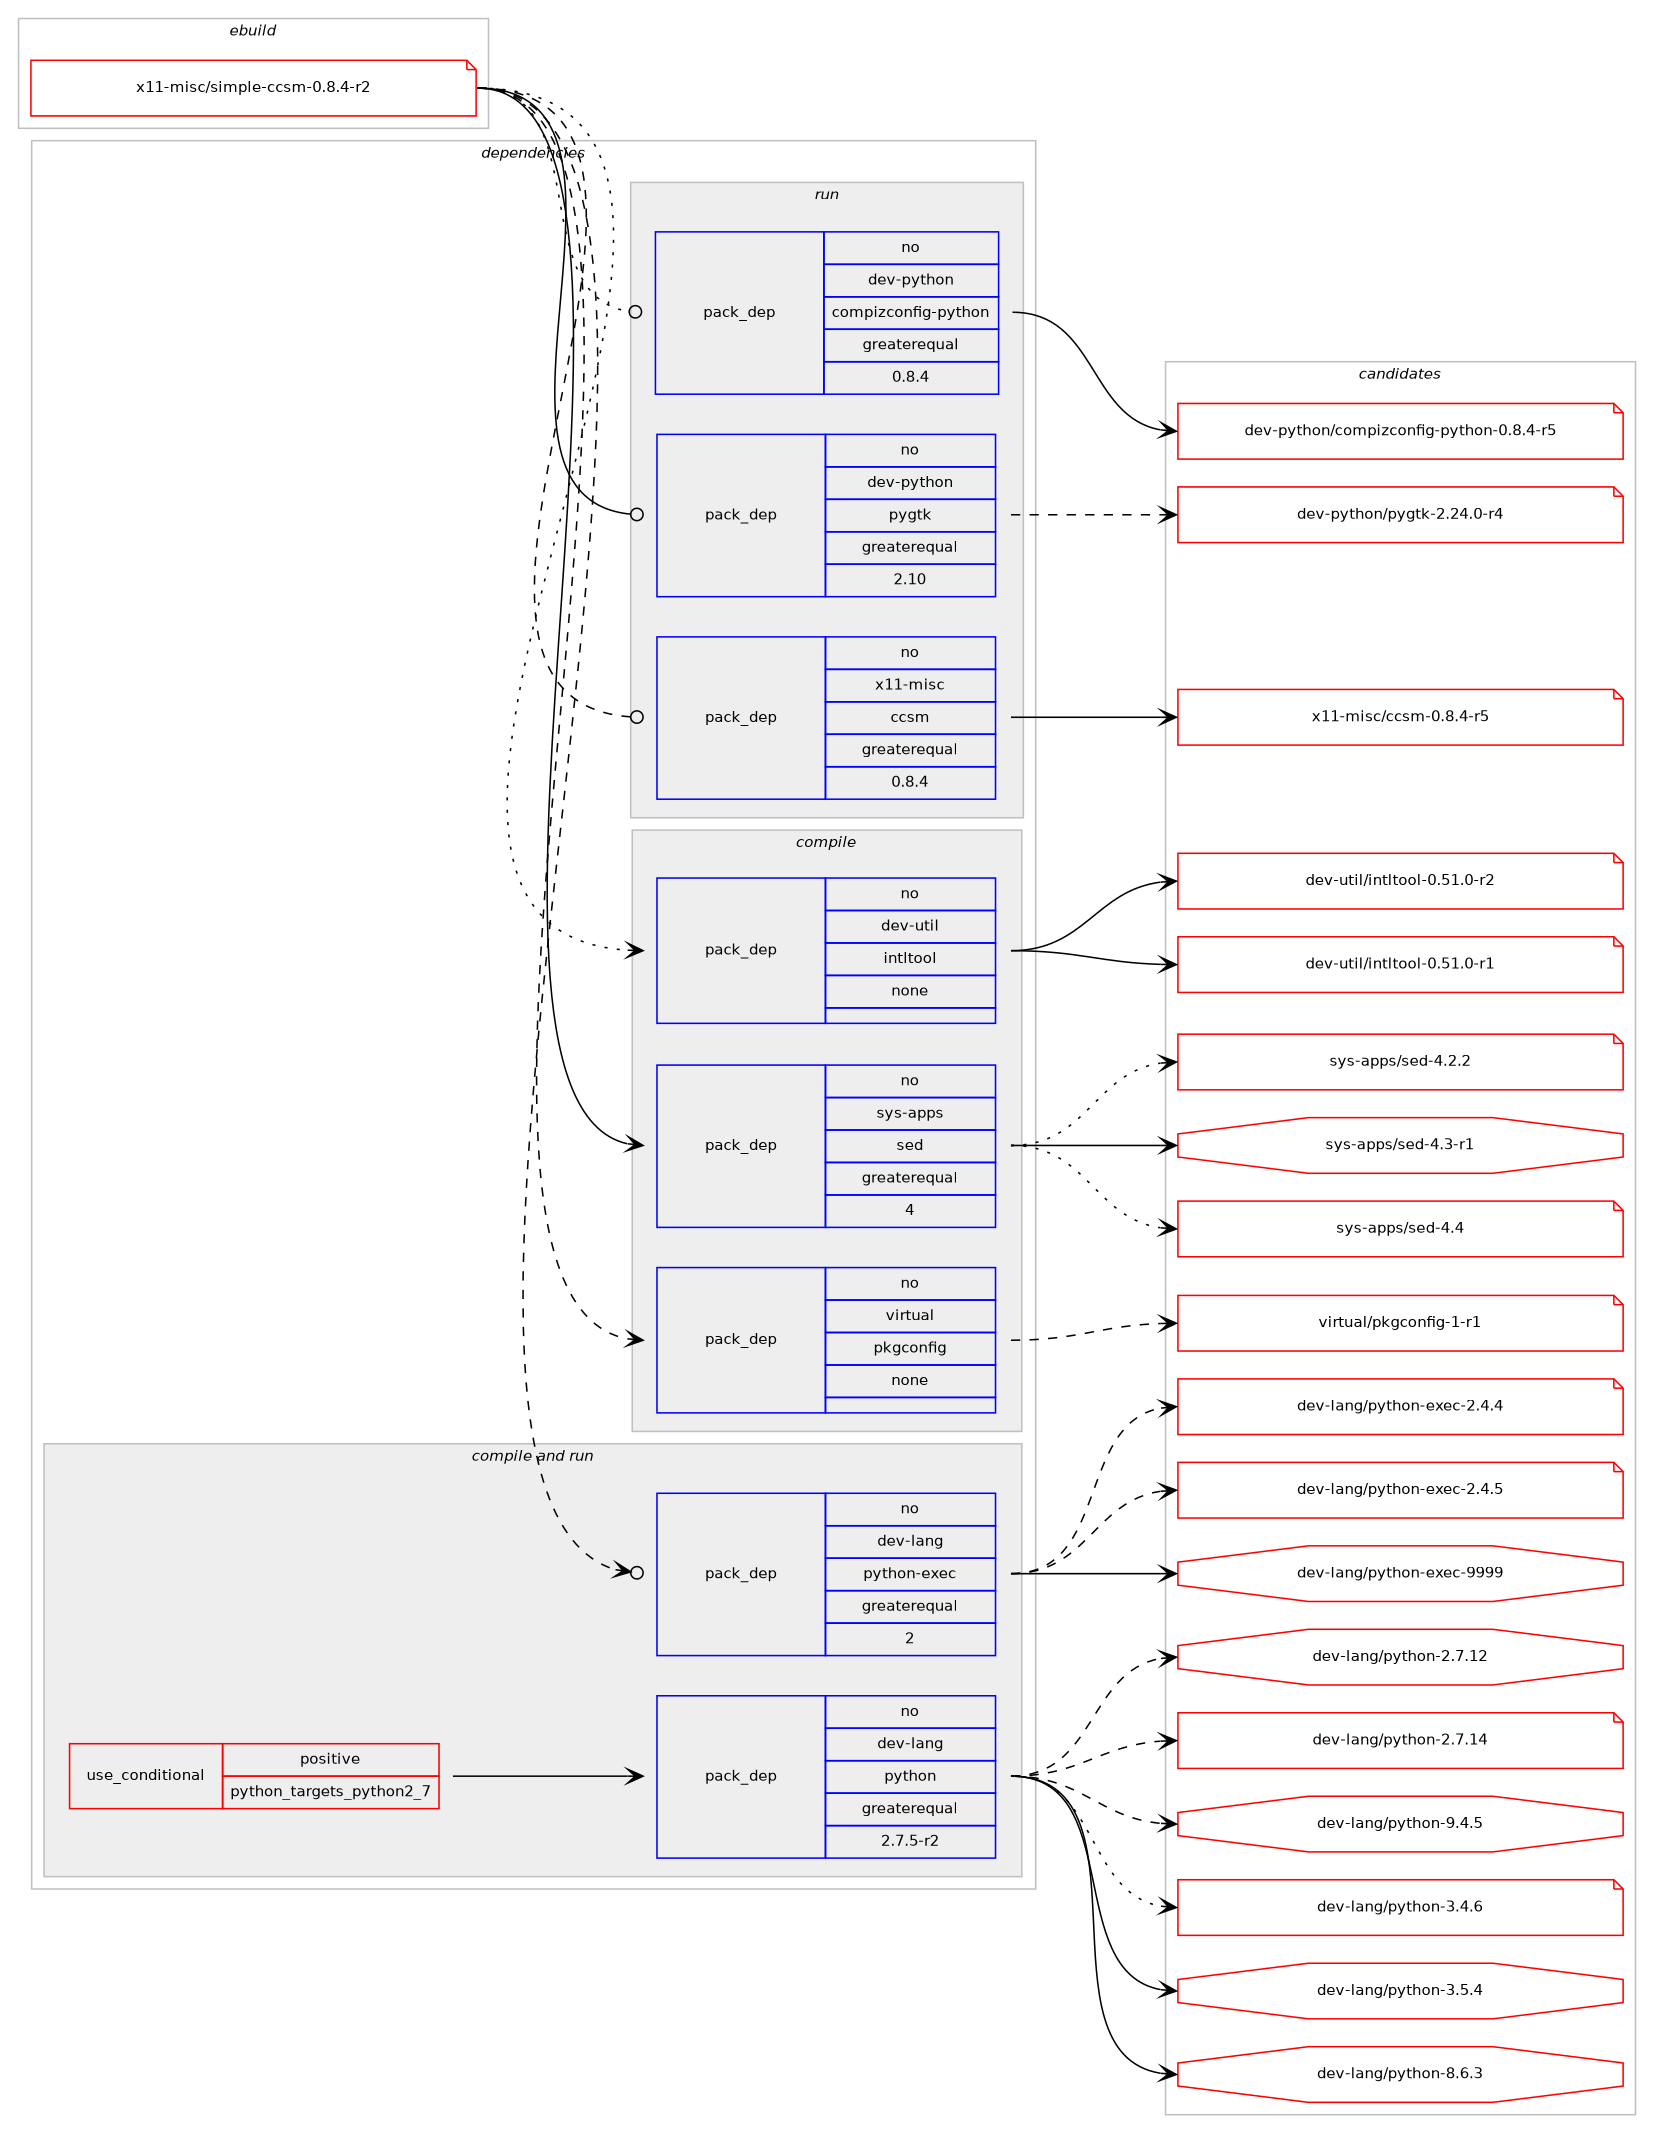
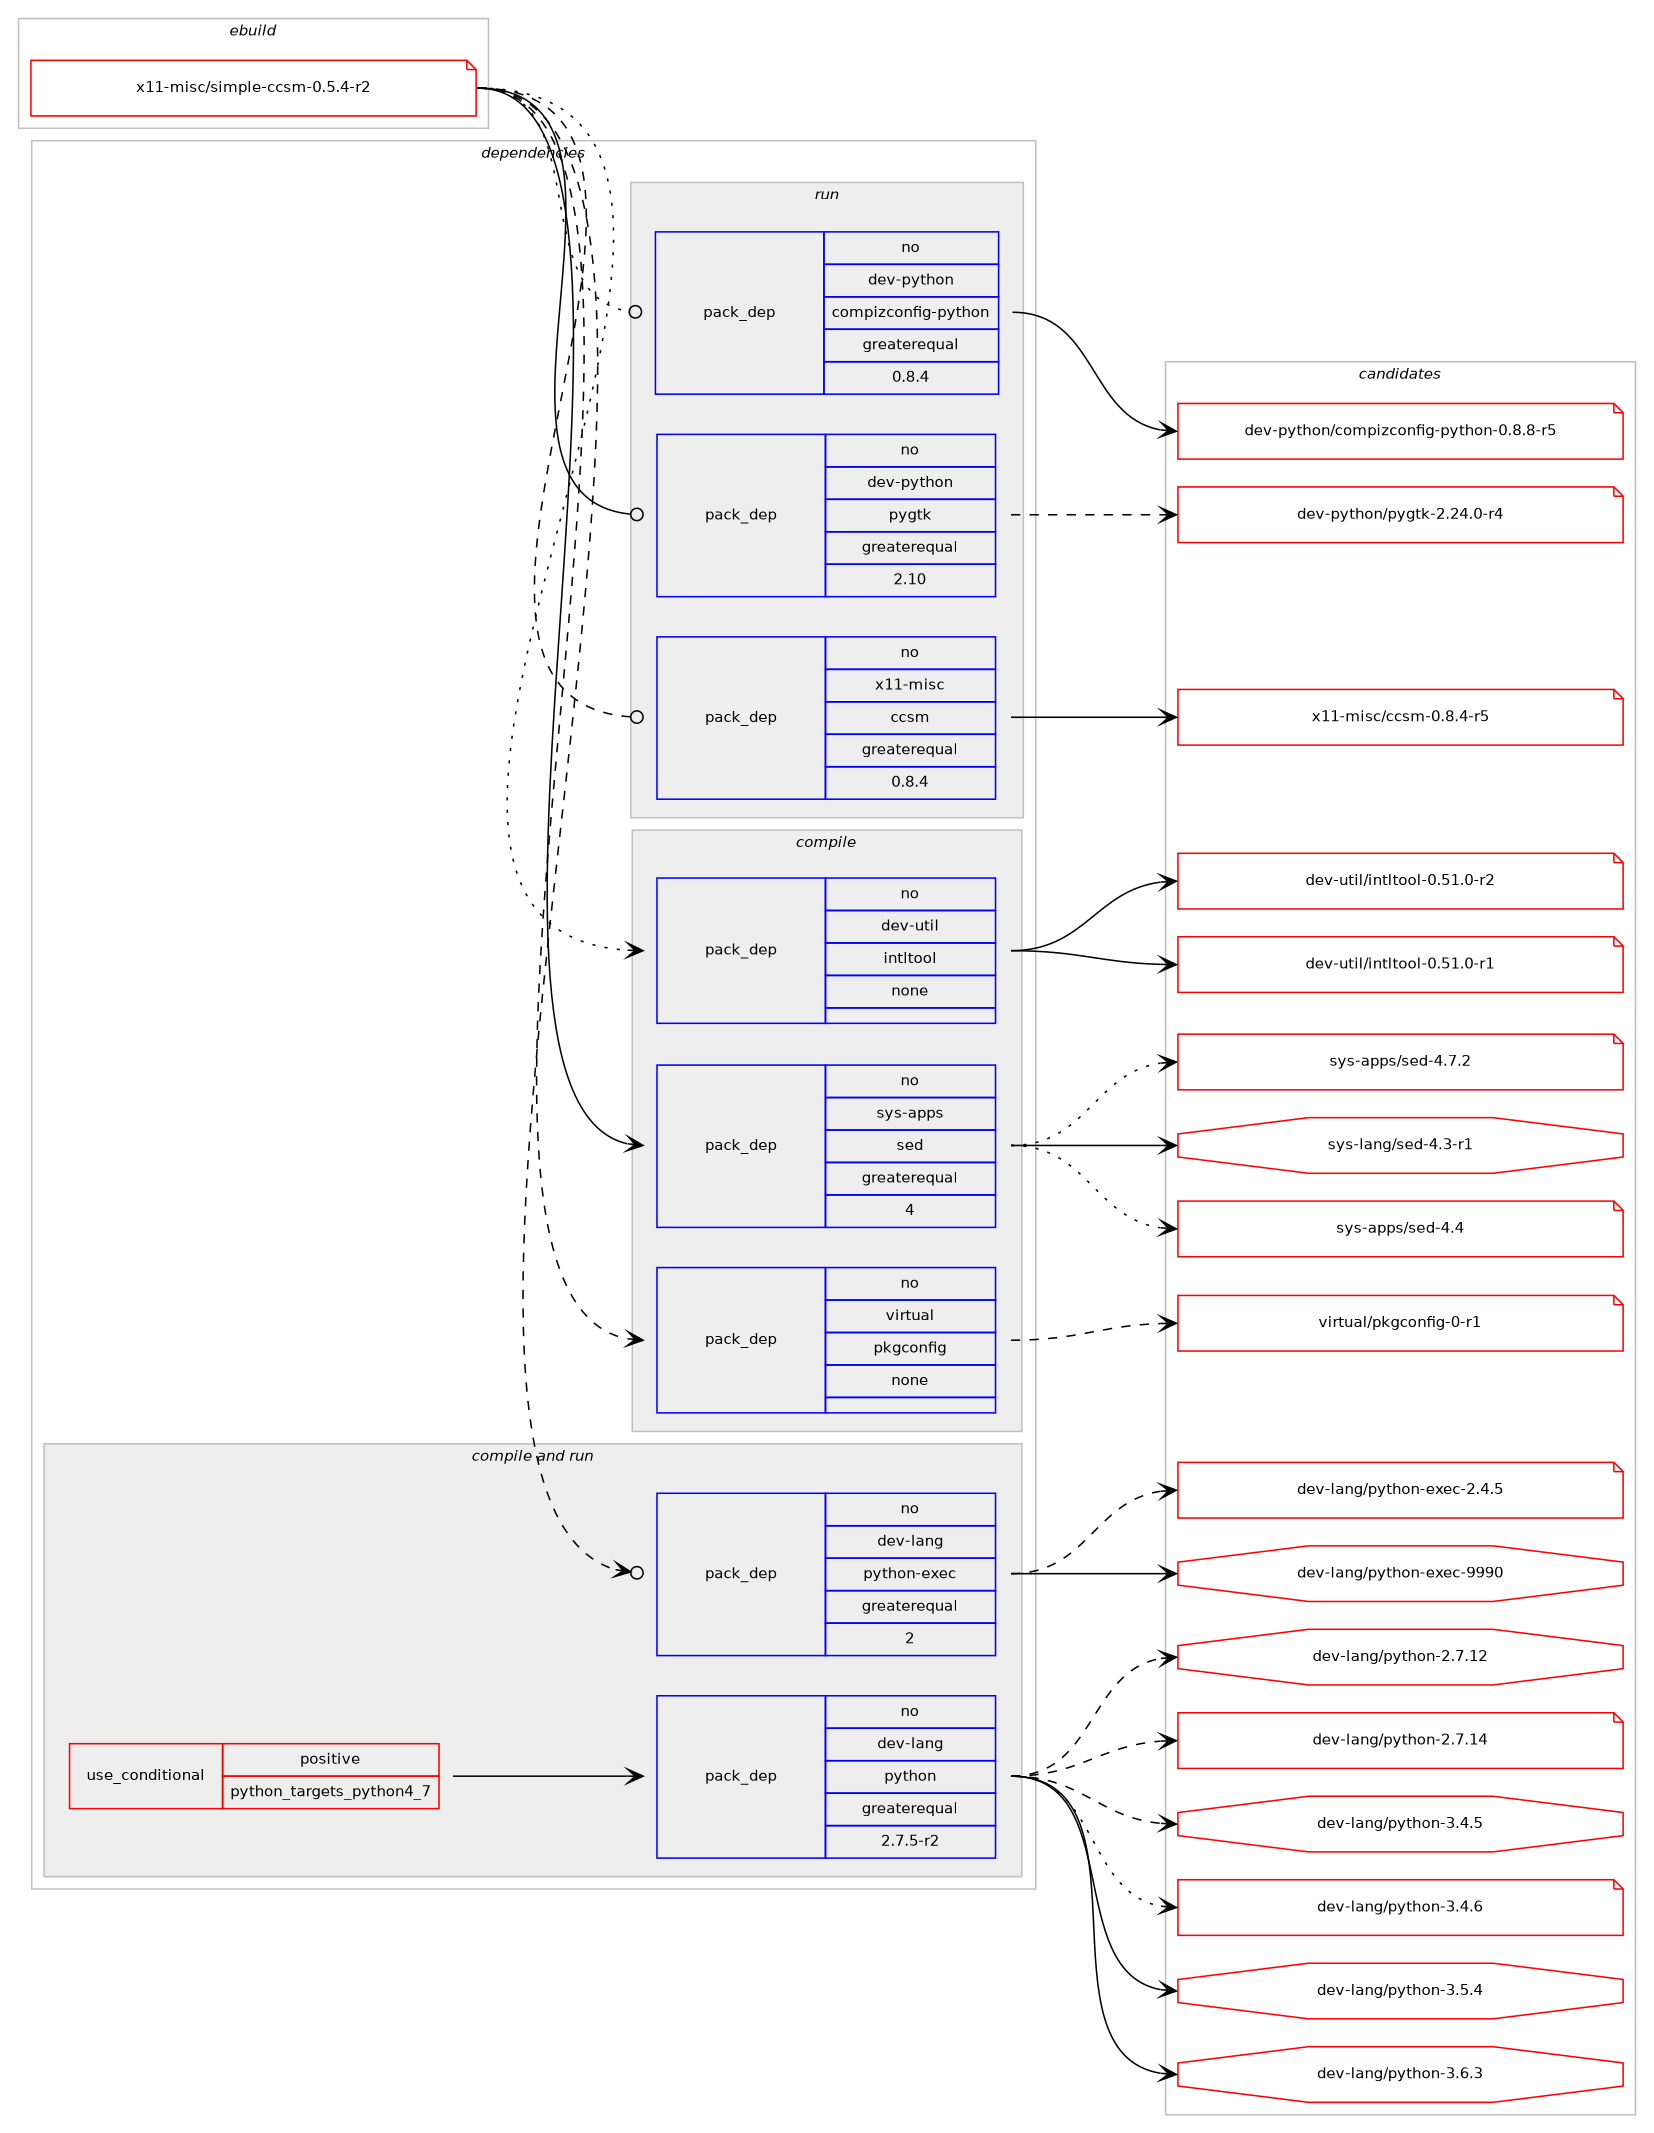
(254, 88) -> (254, 88)
(1401, 431) -> (1401, 431)
(1401, 1062) -> (1401, 1062)
(1401, 1145) -> (1401, 1145)
(1401, 1323) -> (1401, 1323)
(1401, 1407) -> none
(1401, 1574) -> (1401, 1574)
(331, 1792) -> (331, 1792)
(1401, 1824) -> (1401, 1824)
(1401, 2075) -> (1401, 2075)
